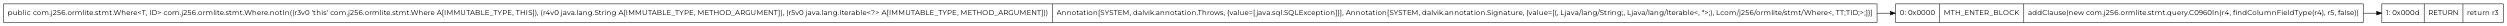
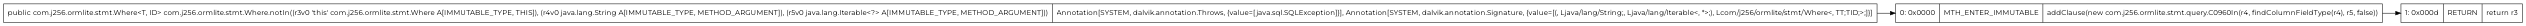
(1982, 13) -> (1991, 13)
